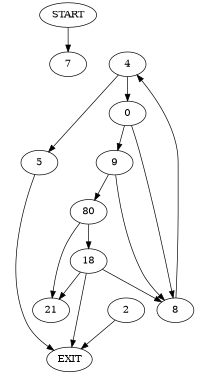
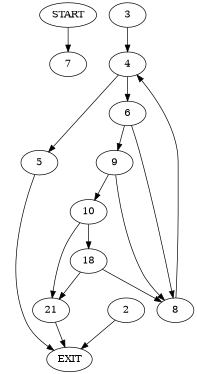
none -> (128, 15)
(128, 113) -> (128, 113)
(89, 212) -> (89, 212)
(80, 307) -> (59, 331)
